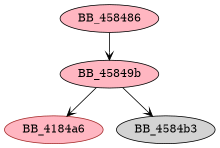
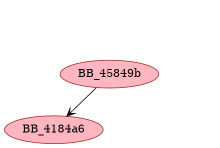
(109, 19) -> none
(109, 74) -> (109, 74)
(166, 130) -> none
